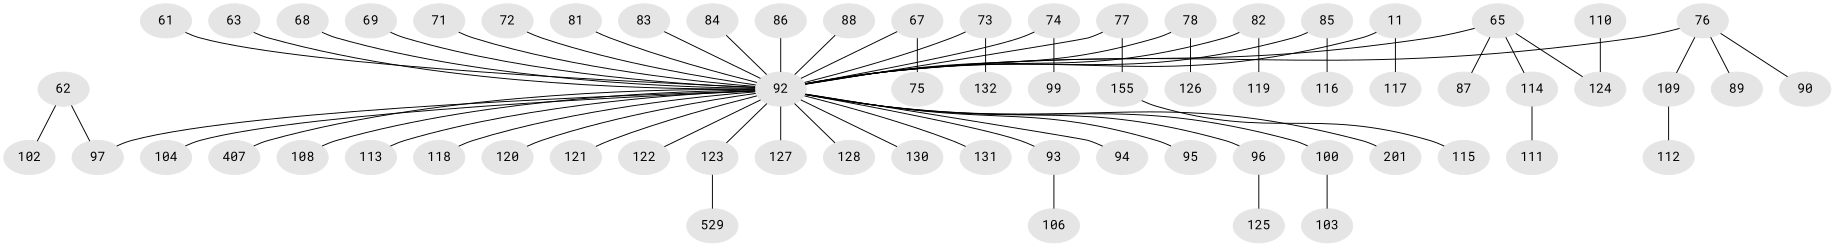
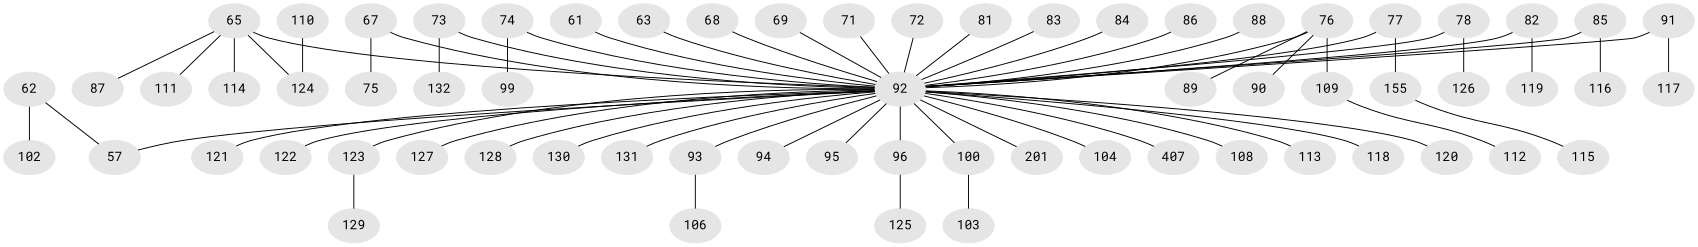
(1395, 21) -> (1669, 21)
(1532, 123) -> (200, 55)
(98, 157) -> (115, 157)
(712, 226) -> (354, 226)
